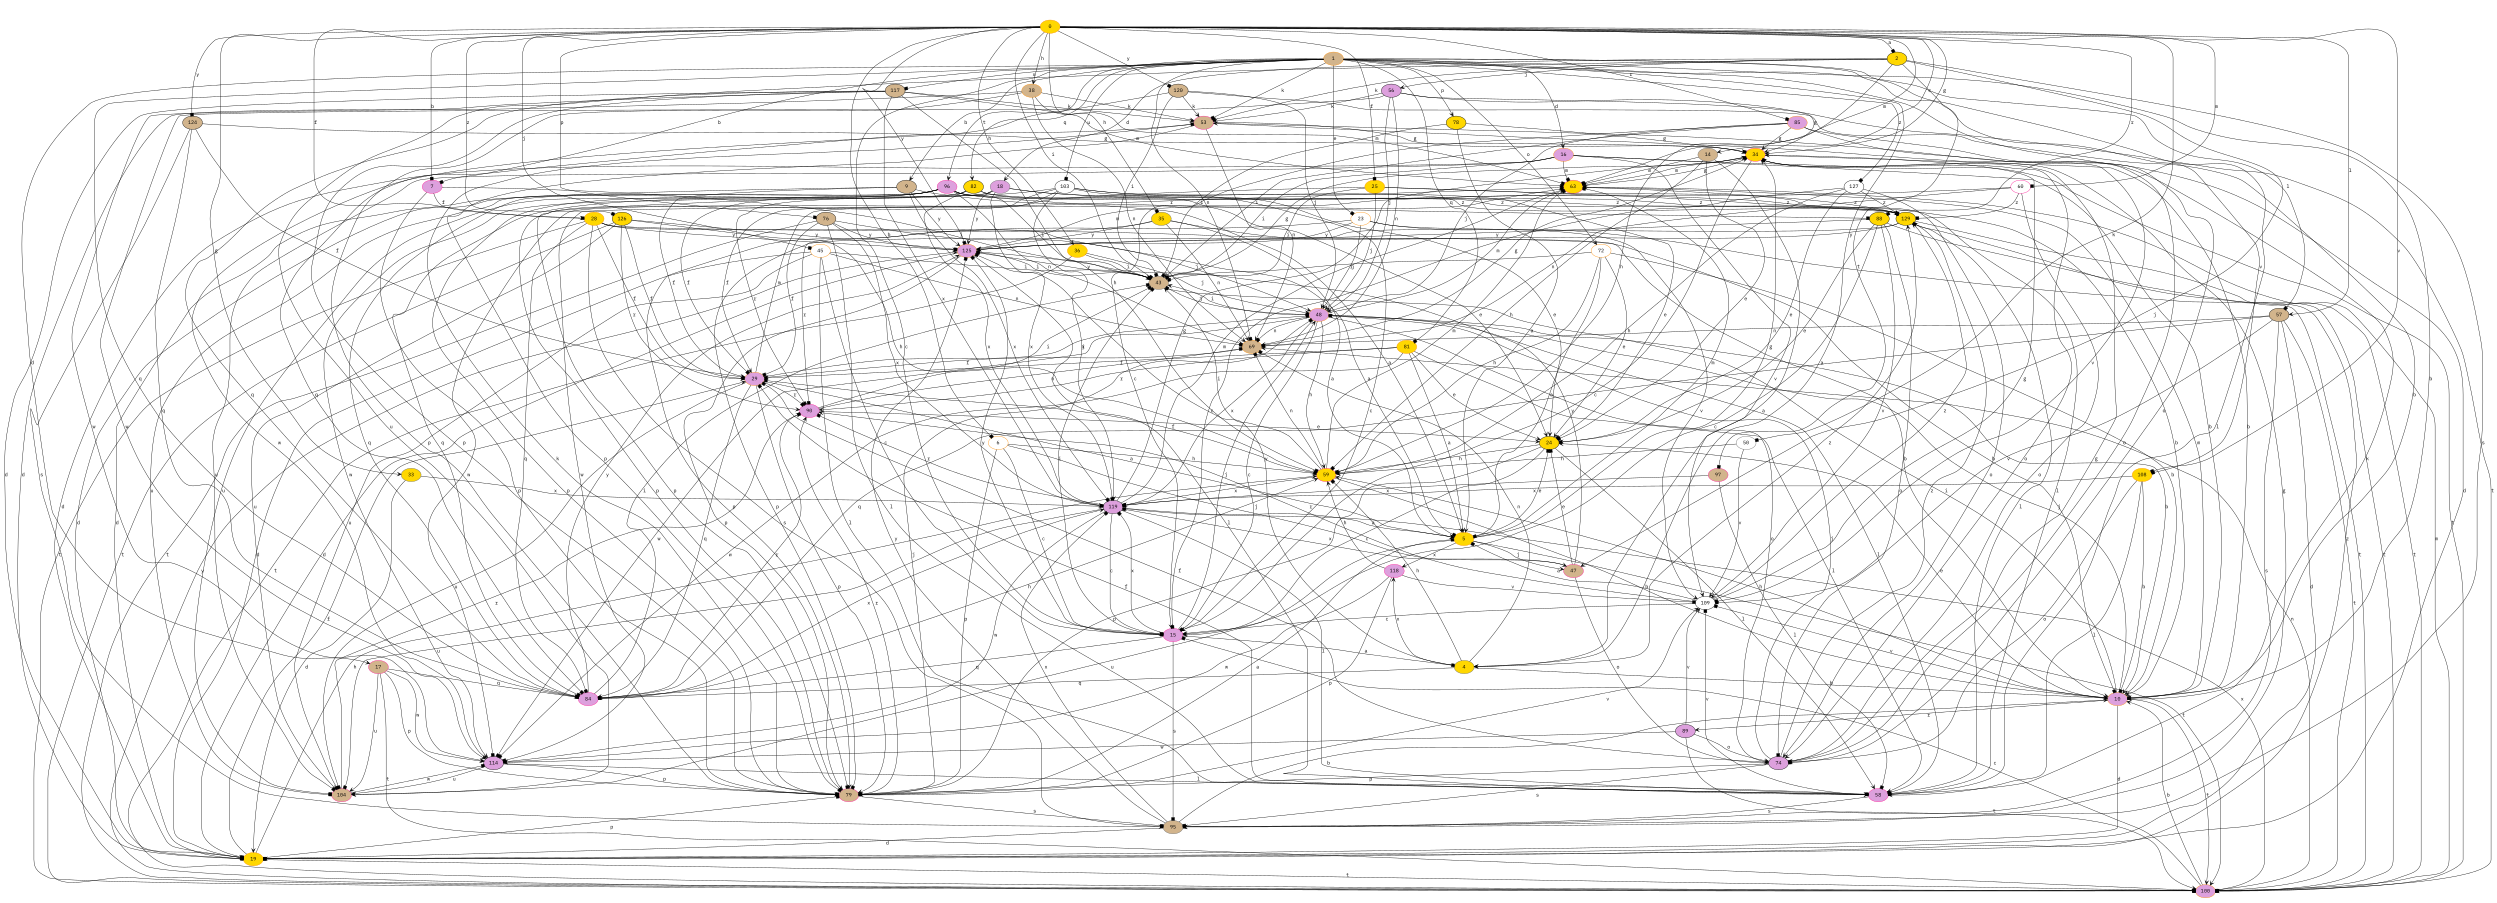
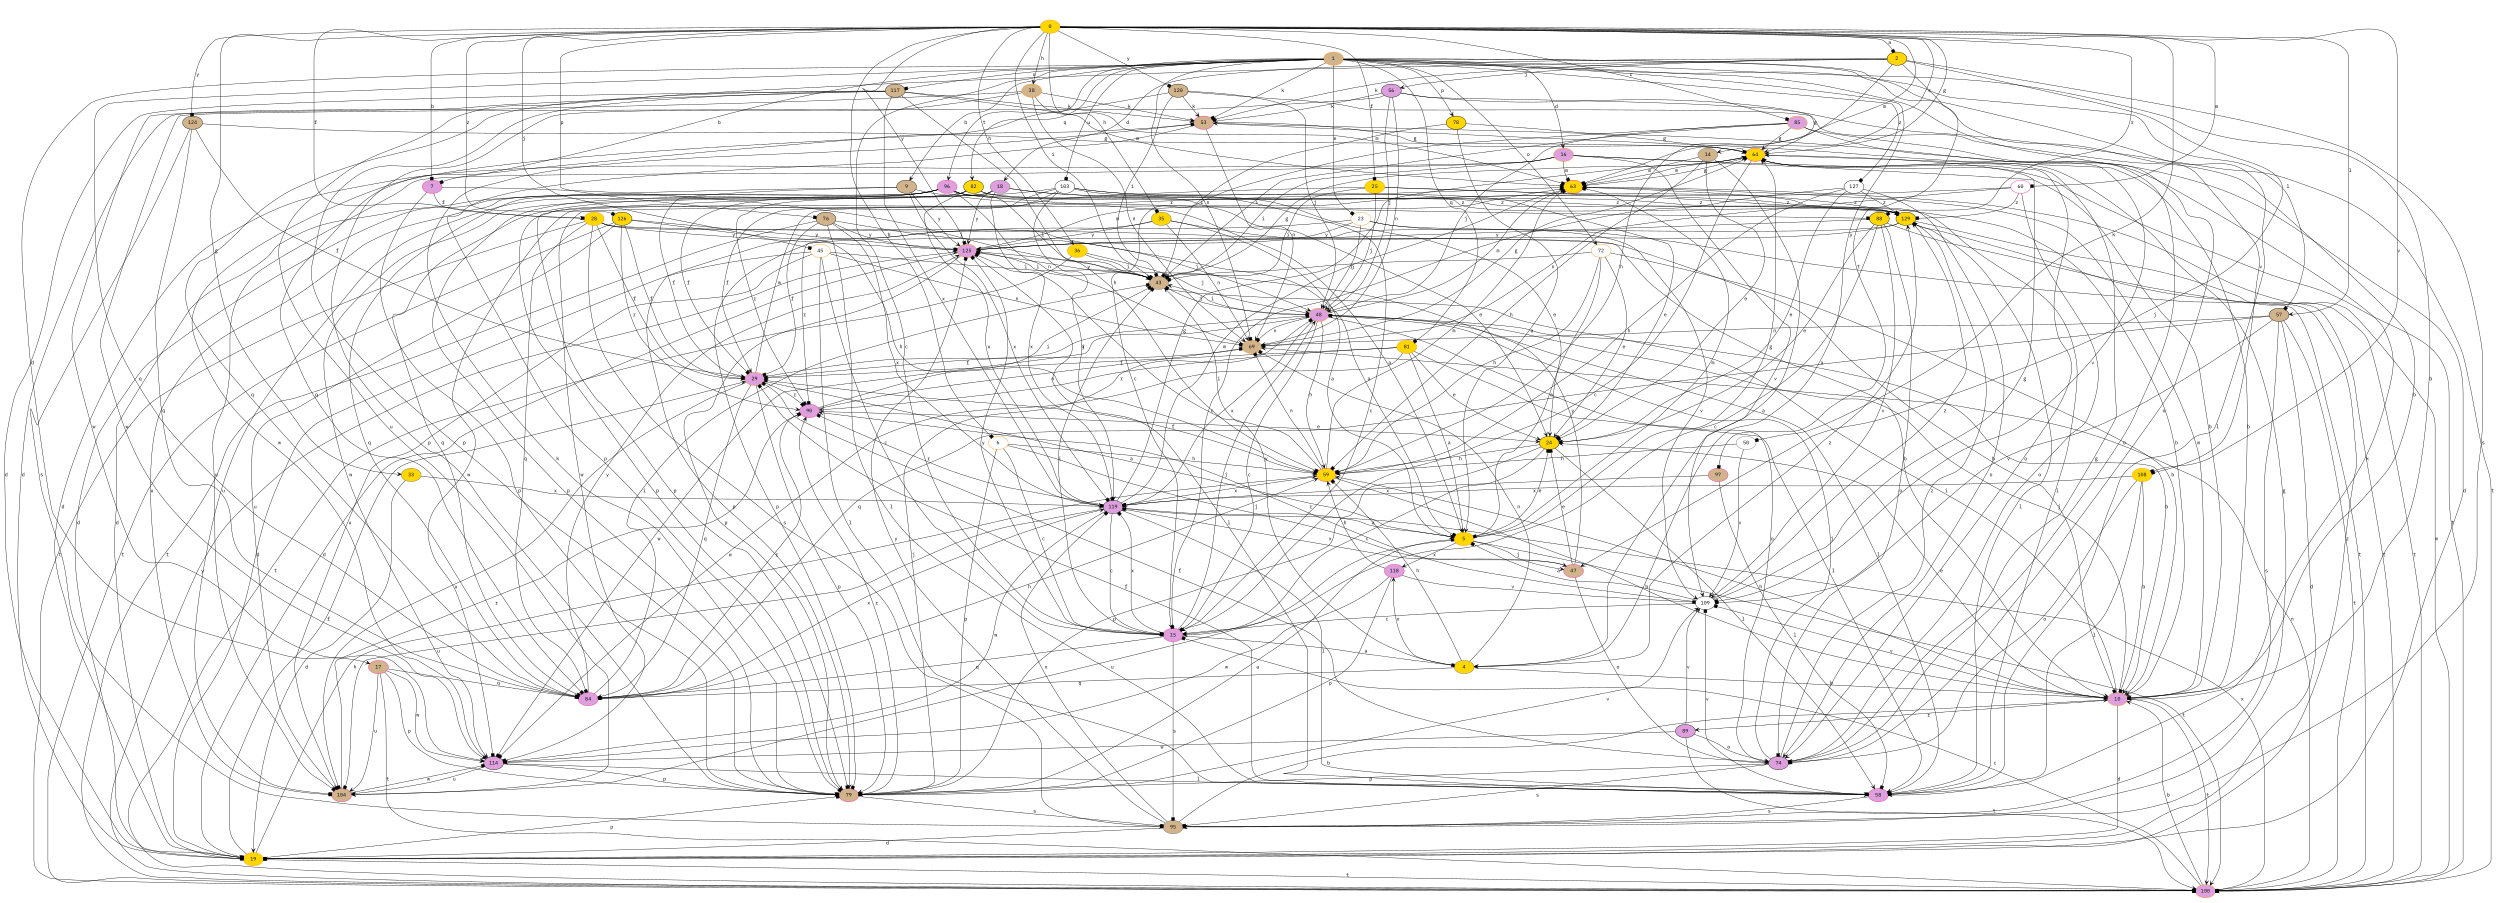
(1755, 155) -> (1755, 155)
